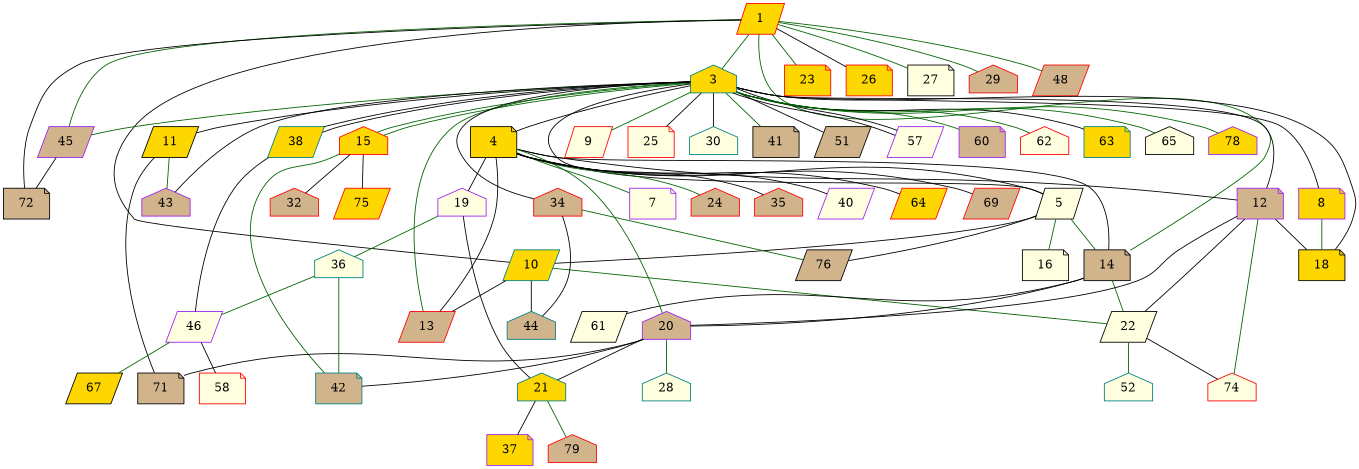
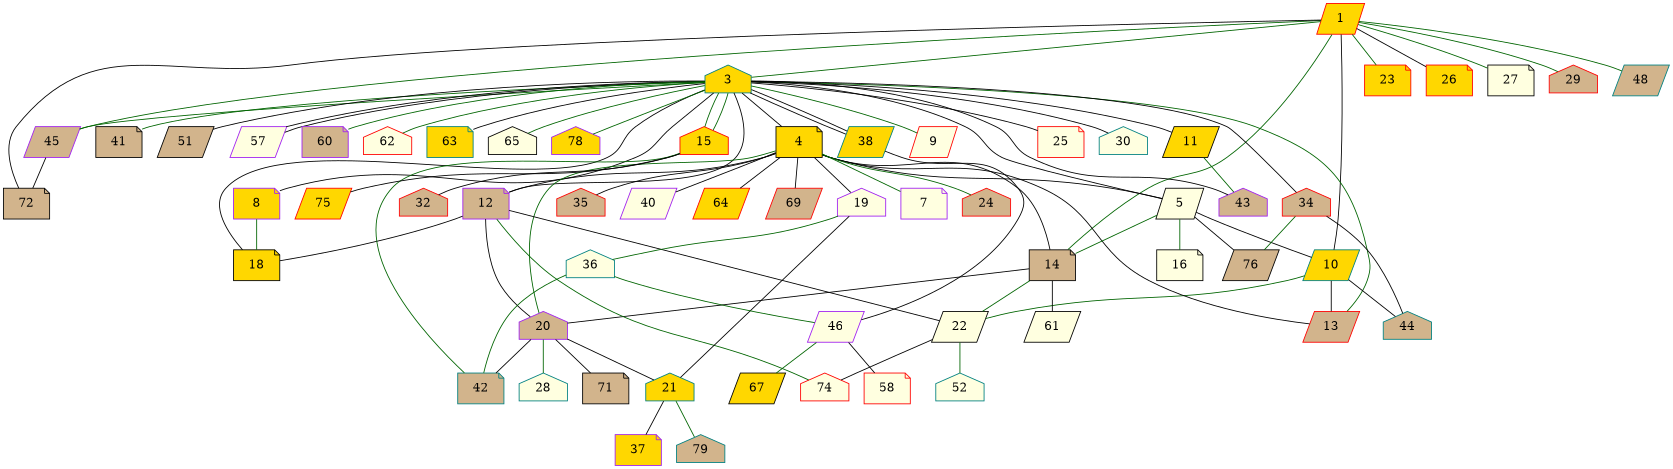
(1061, 80) -> (1641, 80)
(127, 264) -> none
(572, 450) -> (701, 450)
